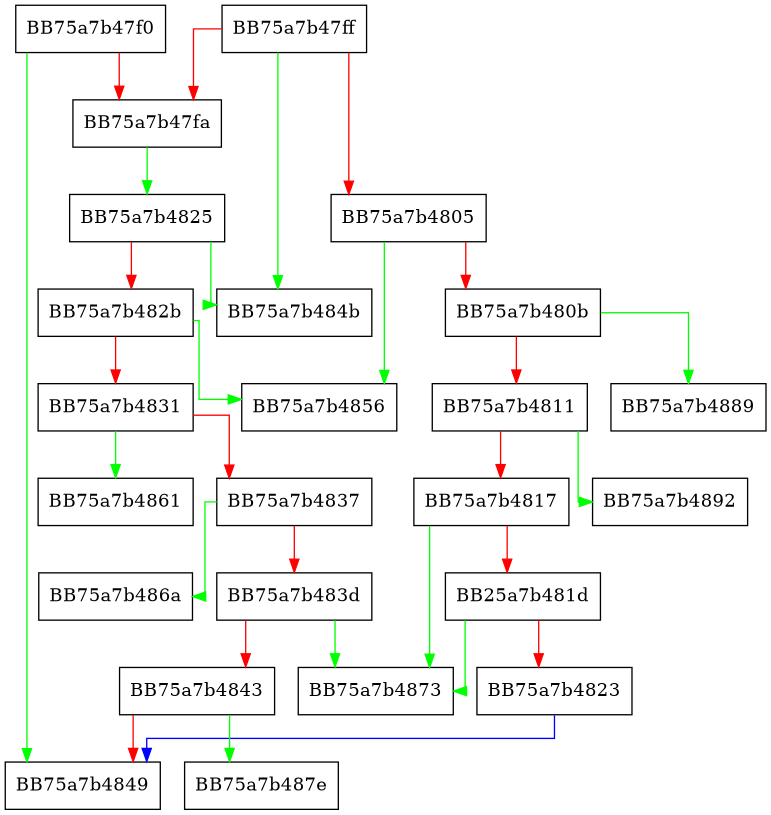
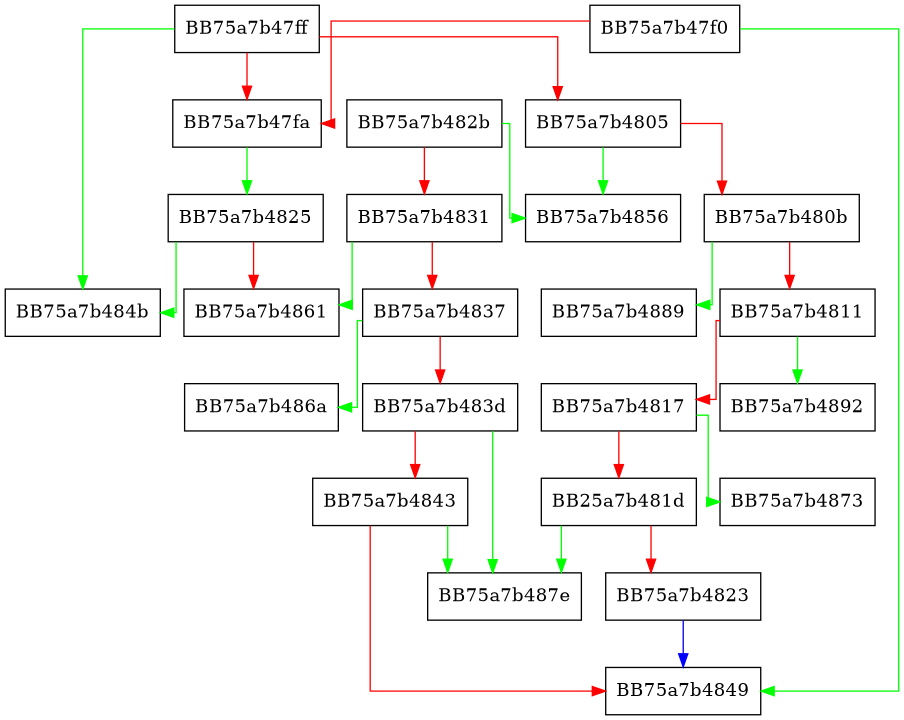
(131, 259) -> (254, 259)
(335, 637) -> (493, 495)
(465, 656) -> (561, 542)
